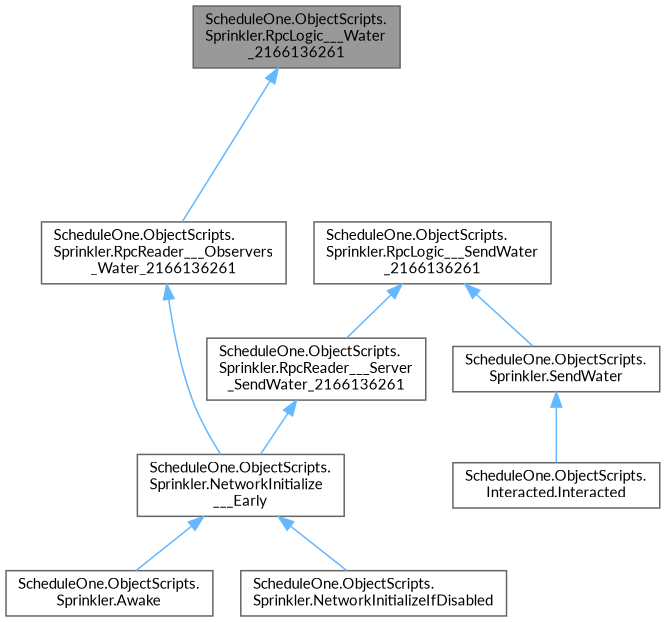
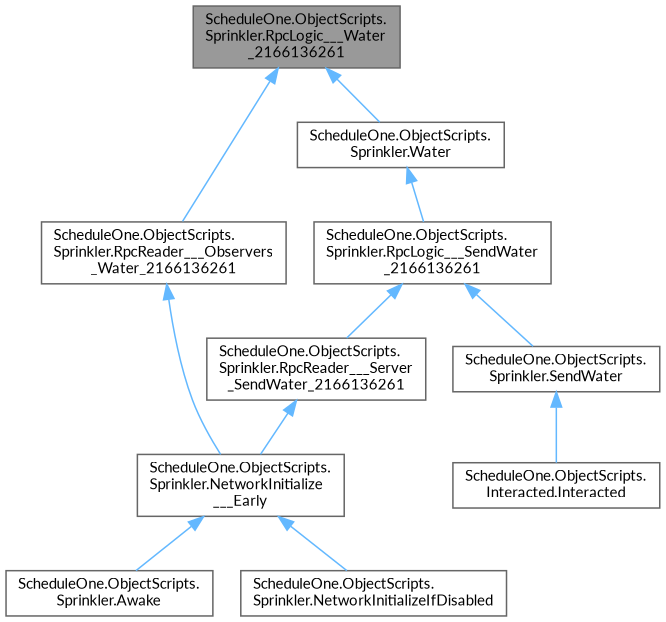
none -> (401, 145)
